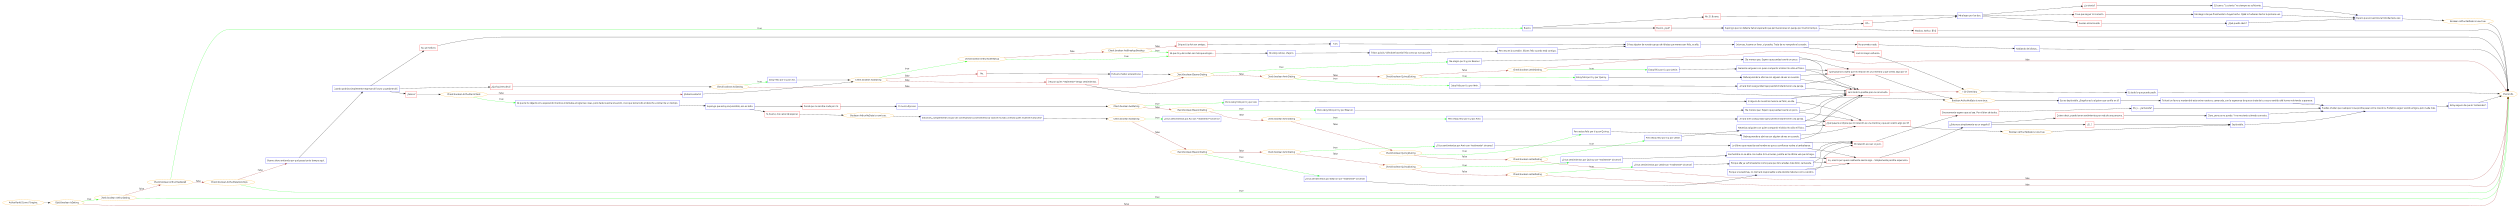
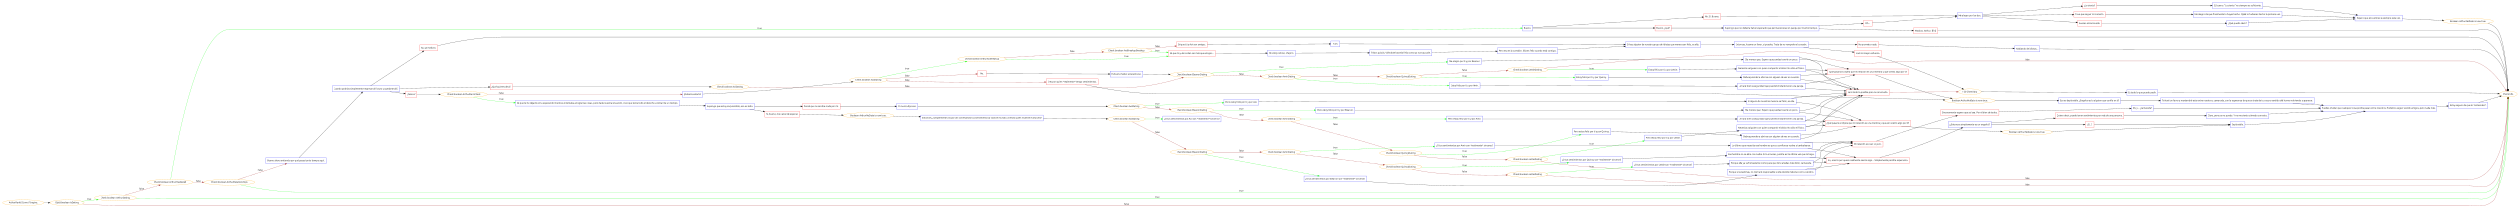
(2379, 18) -> (2379, 18)
(782, 80) -> none
